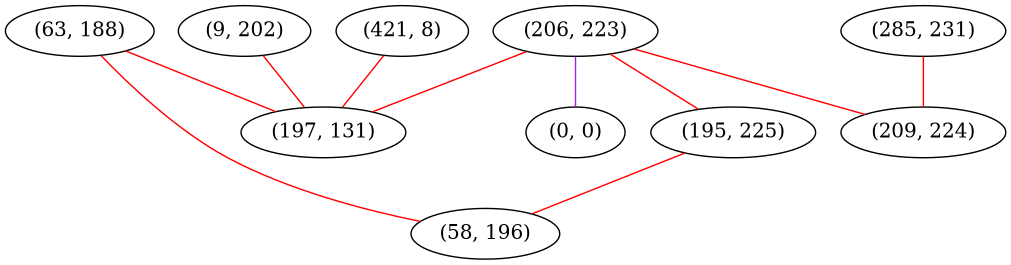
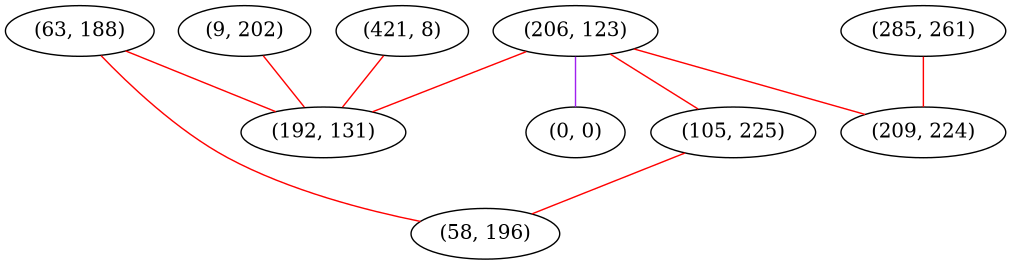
(576, 31) -> (576, 31)
(923, 31) -> (923, 31)
(323, 132) -> (323, 132)
(733, 132) -> (733, 132)
